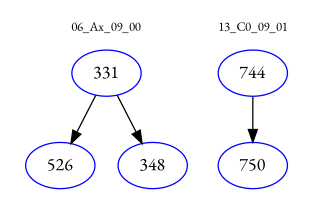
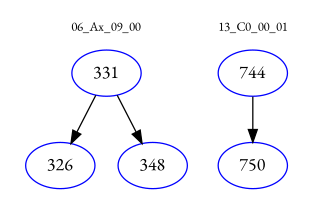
(253, 28) -> (253, 28)
(60, 166) -> (60, 166)
